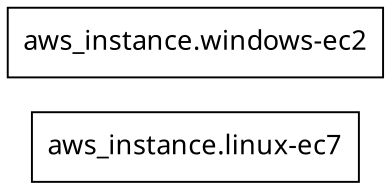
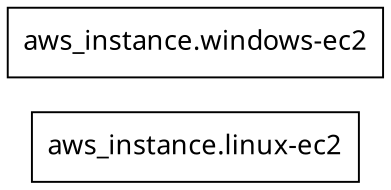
(195, 147) -> (195, 147)
